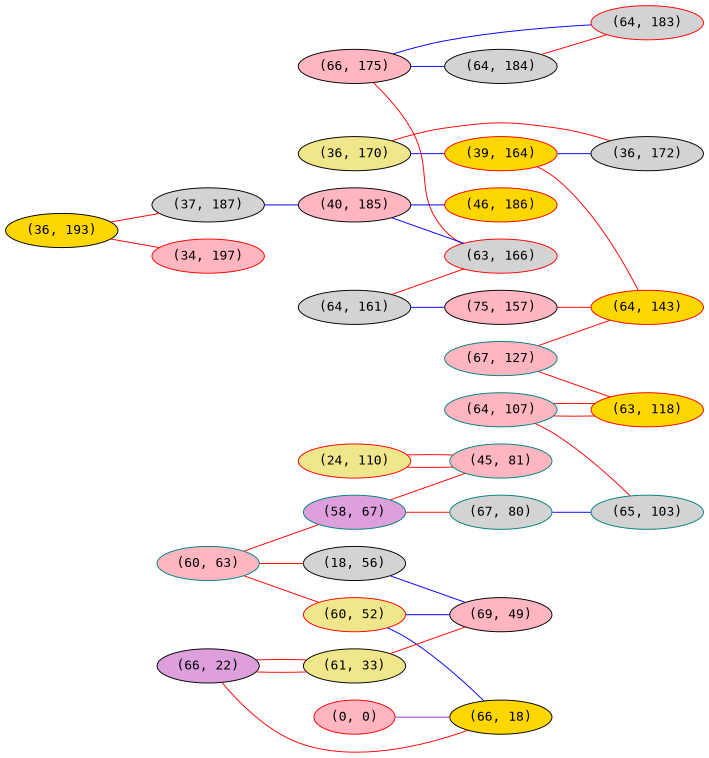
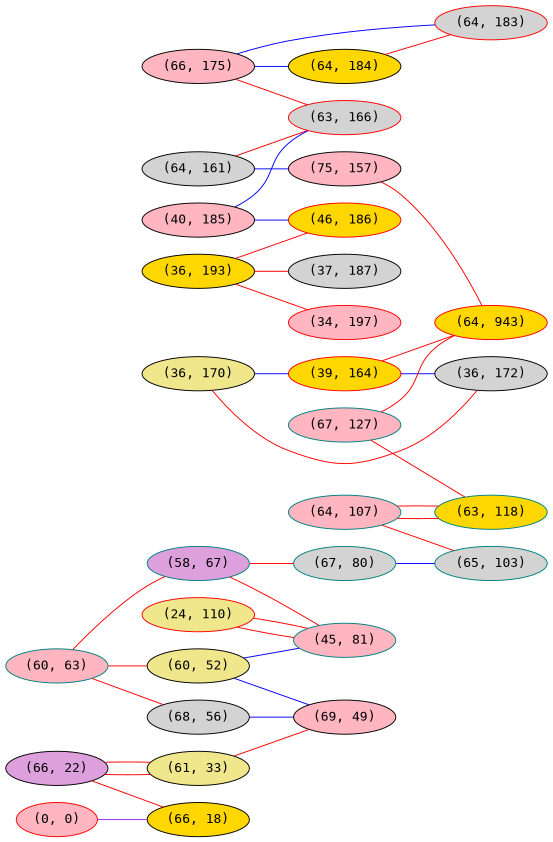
(501, 66) -> (345, 66)
(281, 205) -> none
none -> (272, 246)
(647, 307) -> (491, 323)
(647, 410) -> (491, 512)
(355, 563) -> (198, 717)
(355, 615) -> (198, 666)
(439, 661) -> (271, 653)
